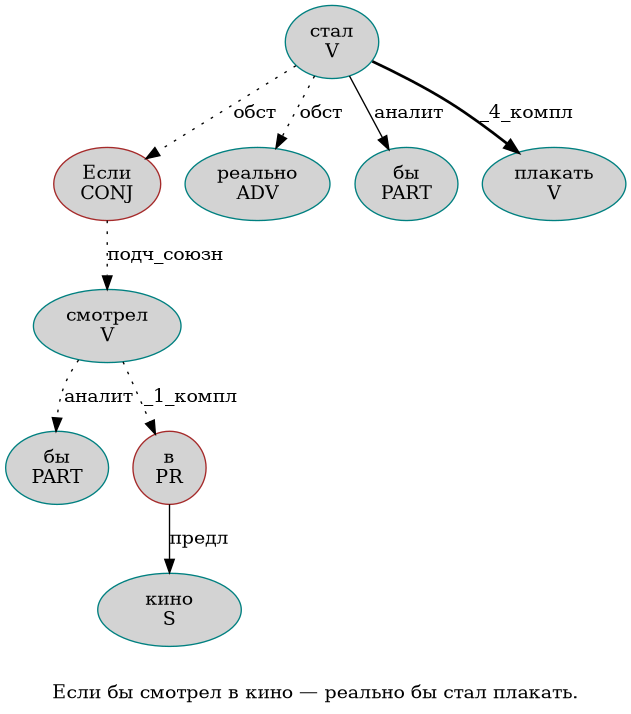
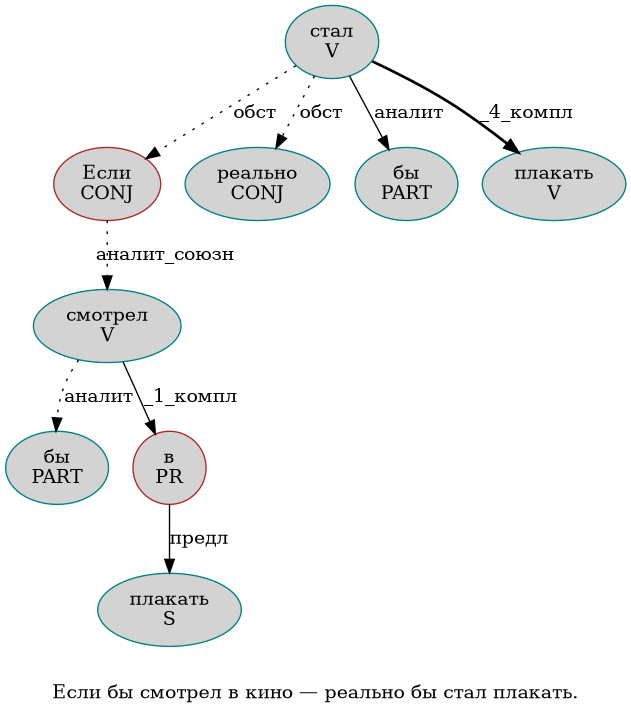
(258, 184) -> (258, 184)
(165, 255) -> (165, 255)
(137, 392) -> (137, 392)
(170, 610) -> (170, 610)
